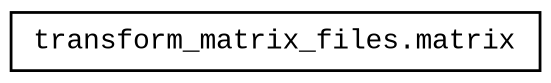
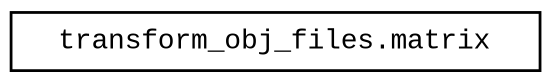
(276, 42) -> (276, 42)
